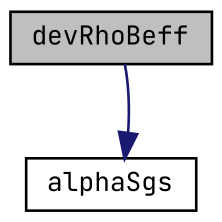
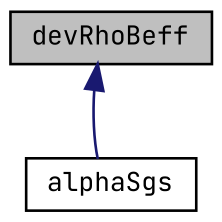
(129, 98) -> (94, 125)
